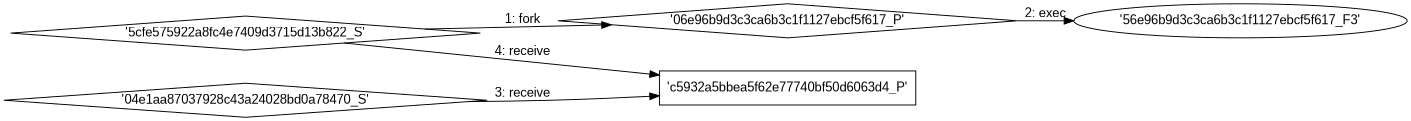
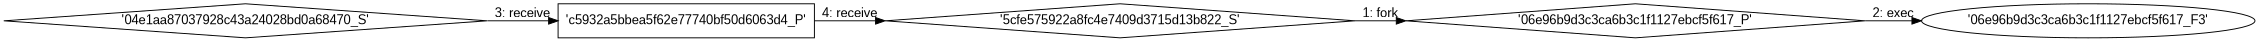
(1240, 21) -> (2088, 21)
(497, 59) -> (845, 21)
(245, 100) -> (245, 21)
